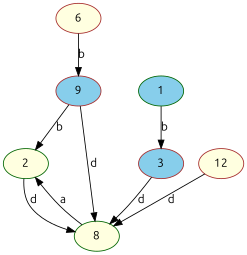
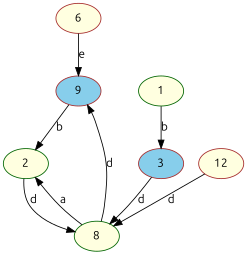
(82, 55) -> (82, 55)
(161, 91) -> (161, 91)
(87, 159) -> (106, 166)
